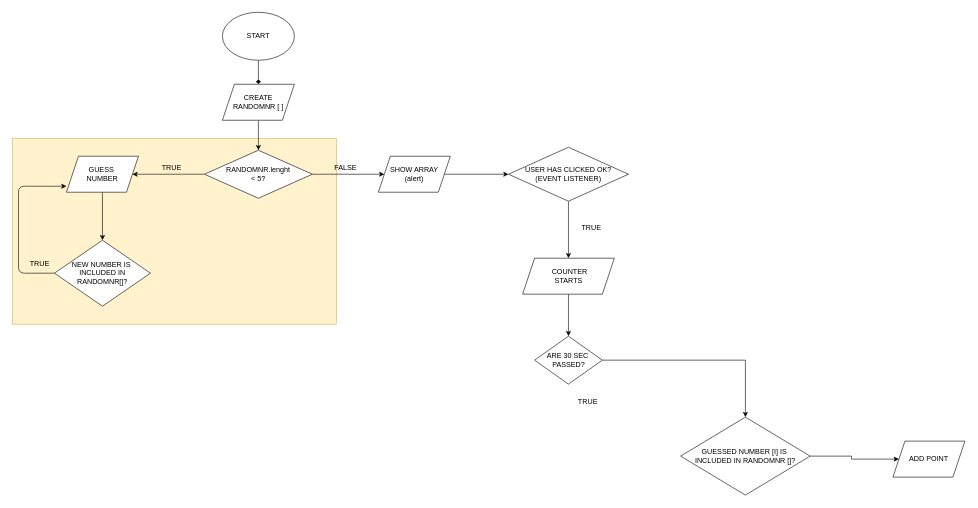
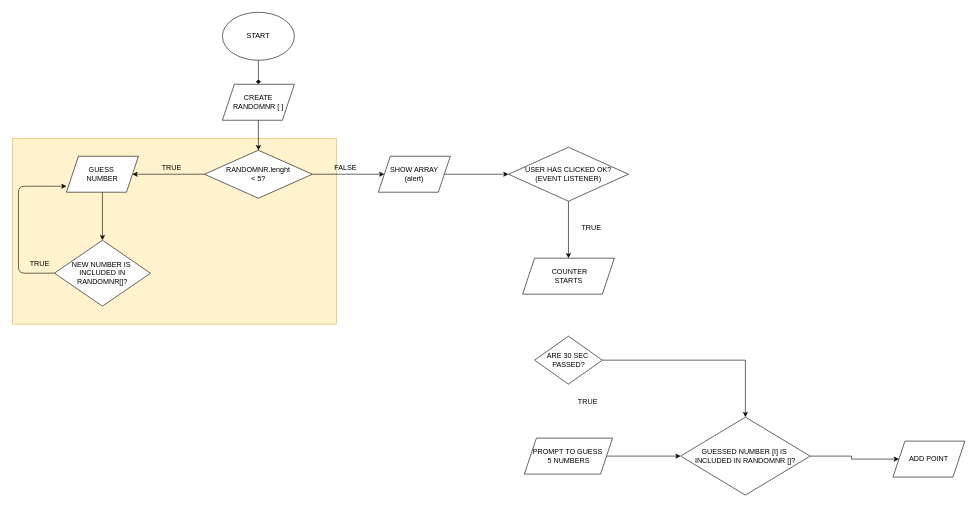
(569, 313) -> none
none -> (569, 456)
none -> (675, 456)
